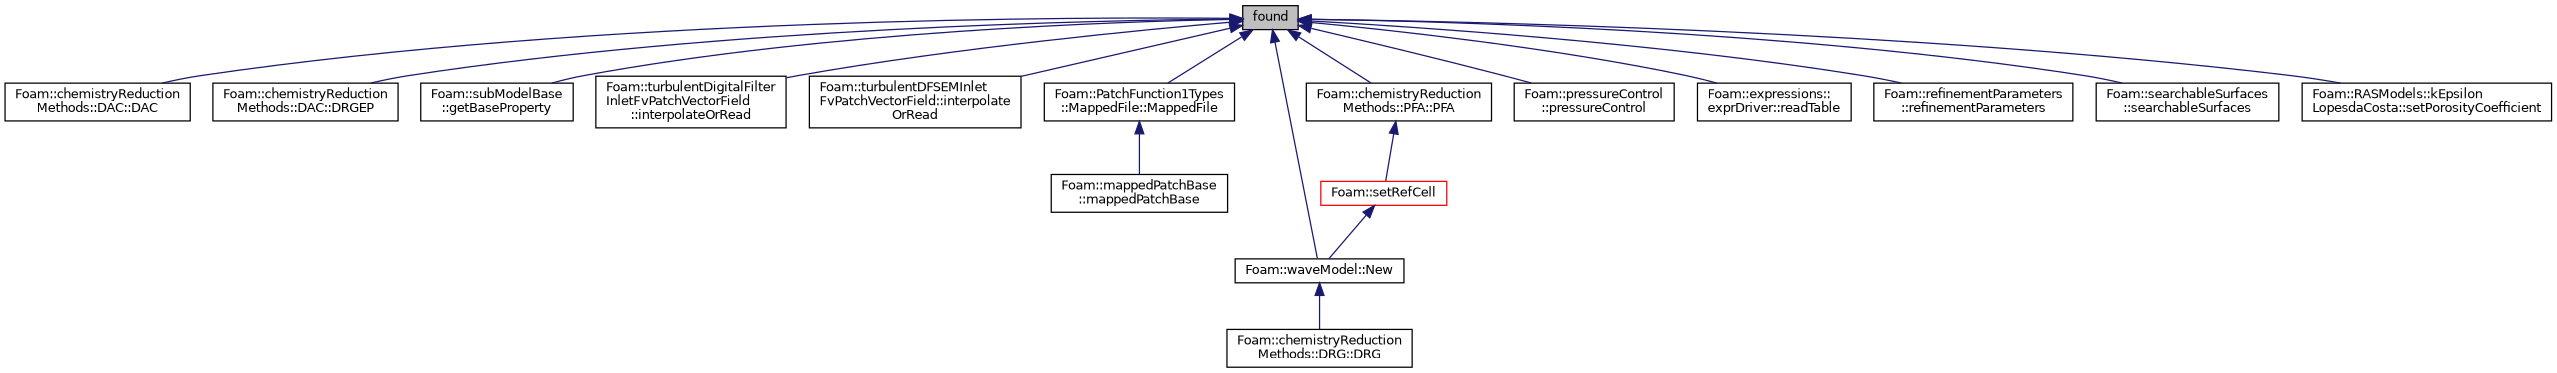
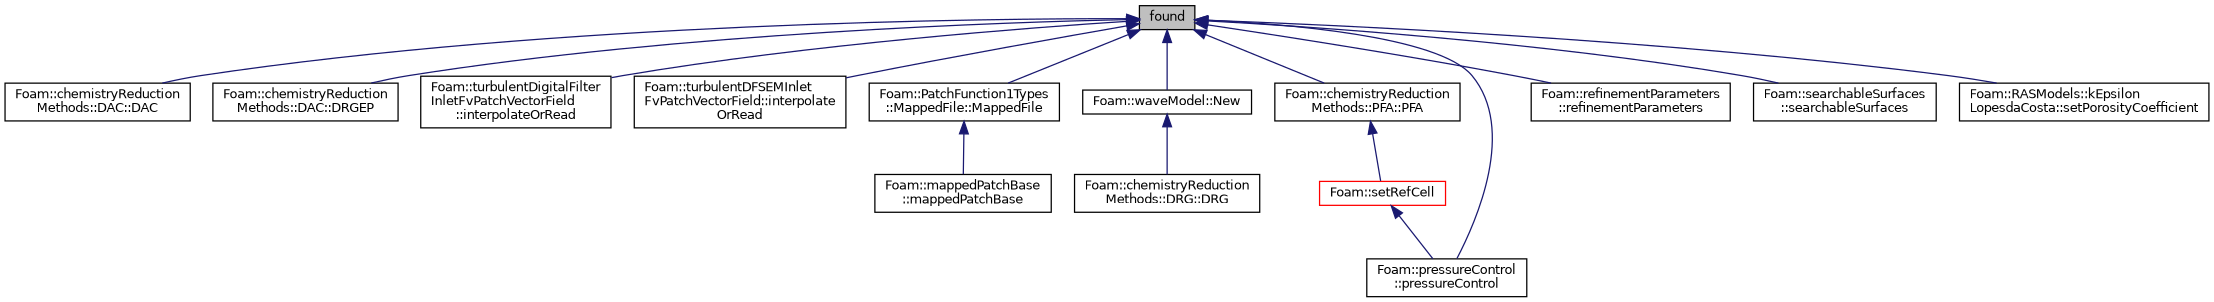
(497, 102) -> none
(1774, 102) -> none
(1347, 237) -> (1416, 237)
